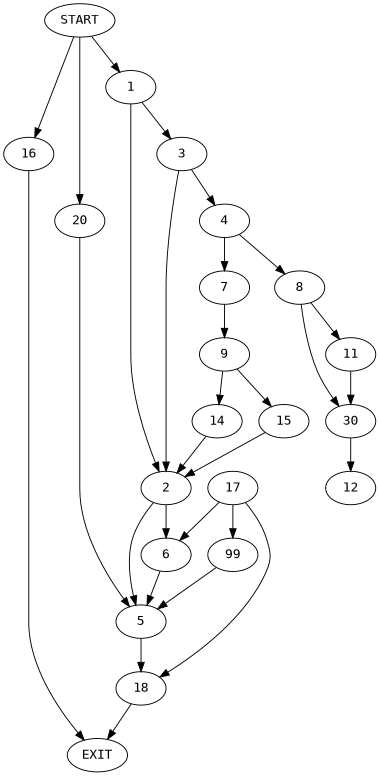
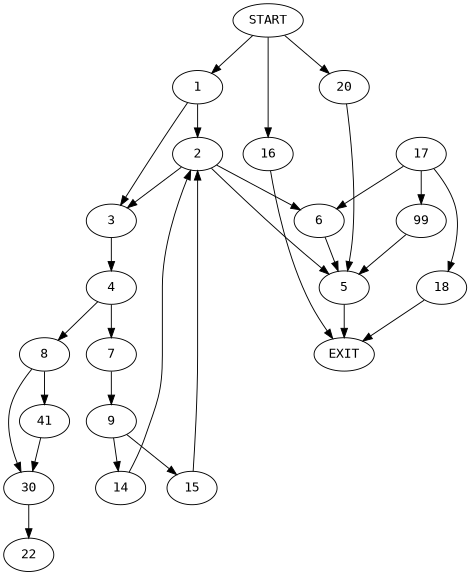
(166, 316) -> (158, 185)
(351, 354) -> (45, 421)
(351, 488) -> (29, 555)
(141, 650) -> (344, 316)
